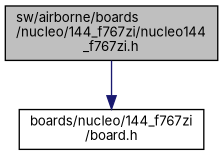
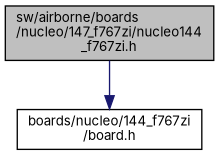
(112, 33) -> (110, 33)
